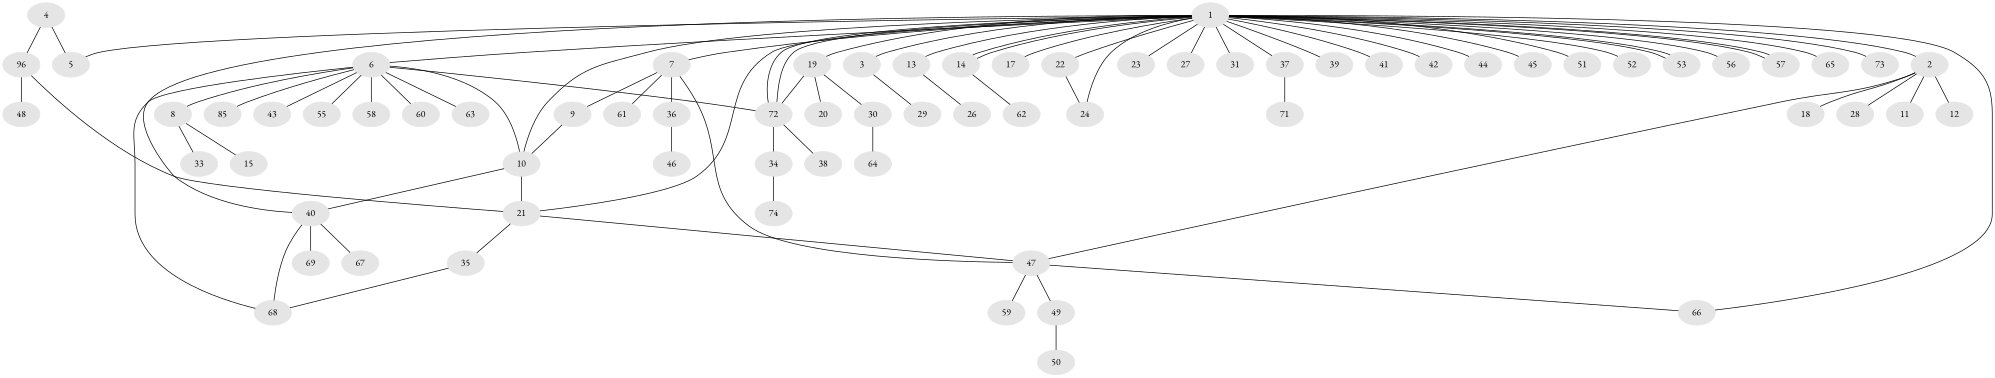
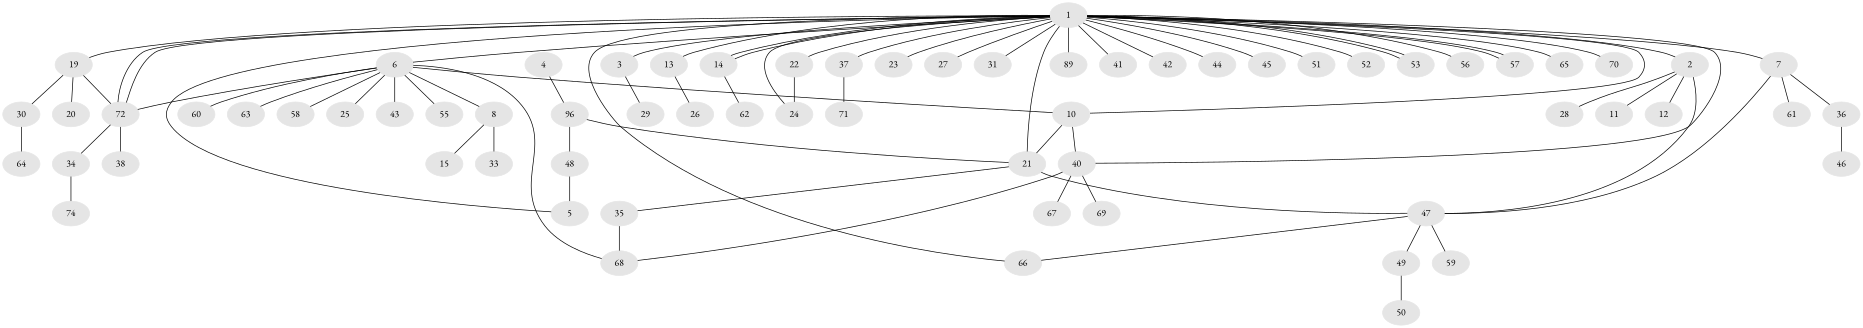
(59, 40) -> (570, 189)
(1011, 65) -> none
(1334, 65) -> (1068, 65)
(1880, 65) -> (1614, 65)
(223, 114) -> (345, 114)
(572, 114) -> none
(1806, 114) -> none
